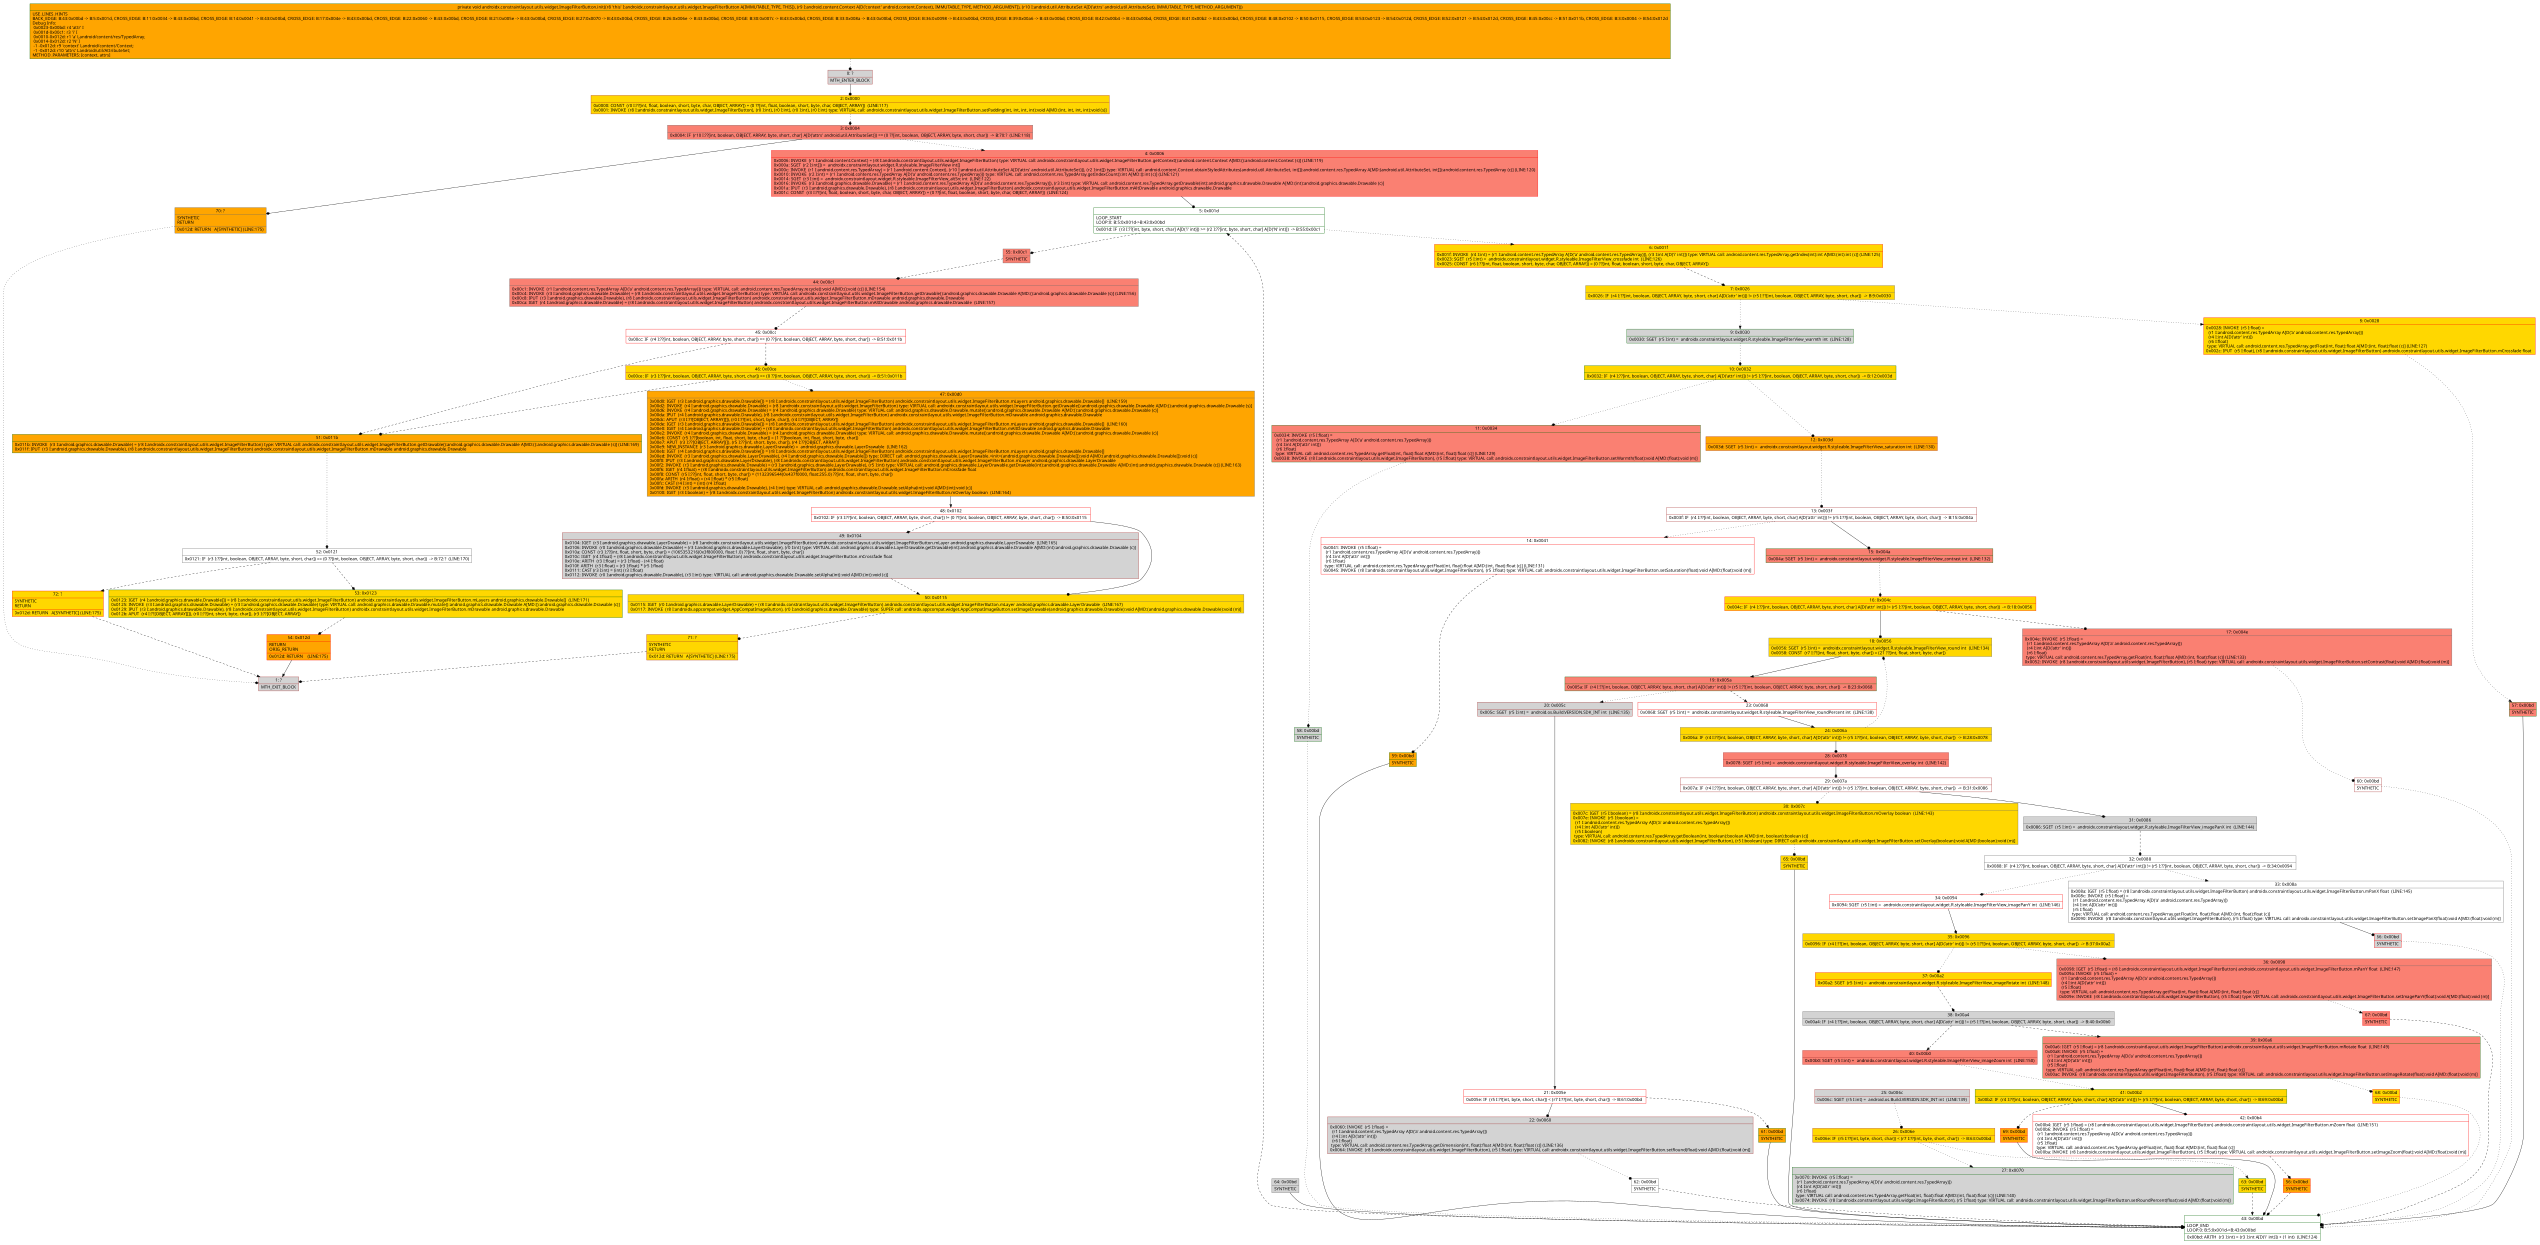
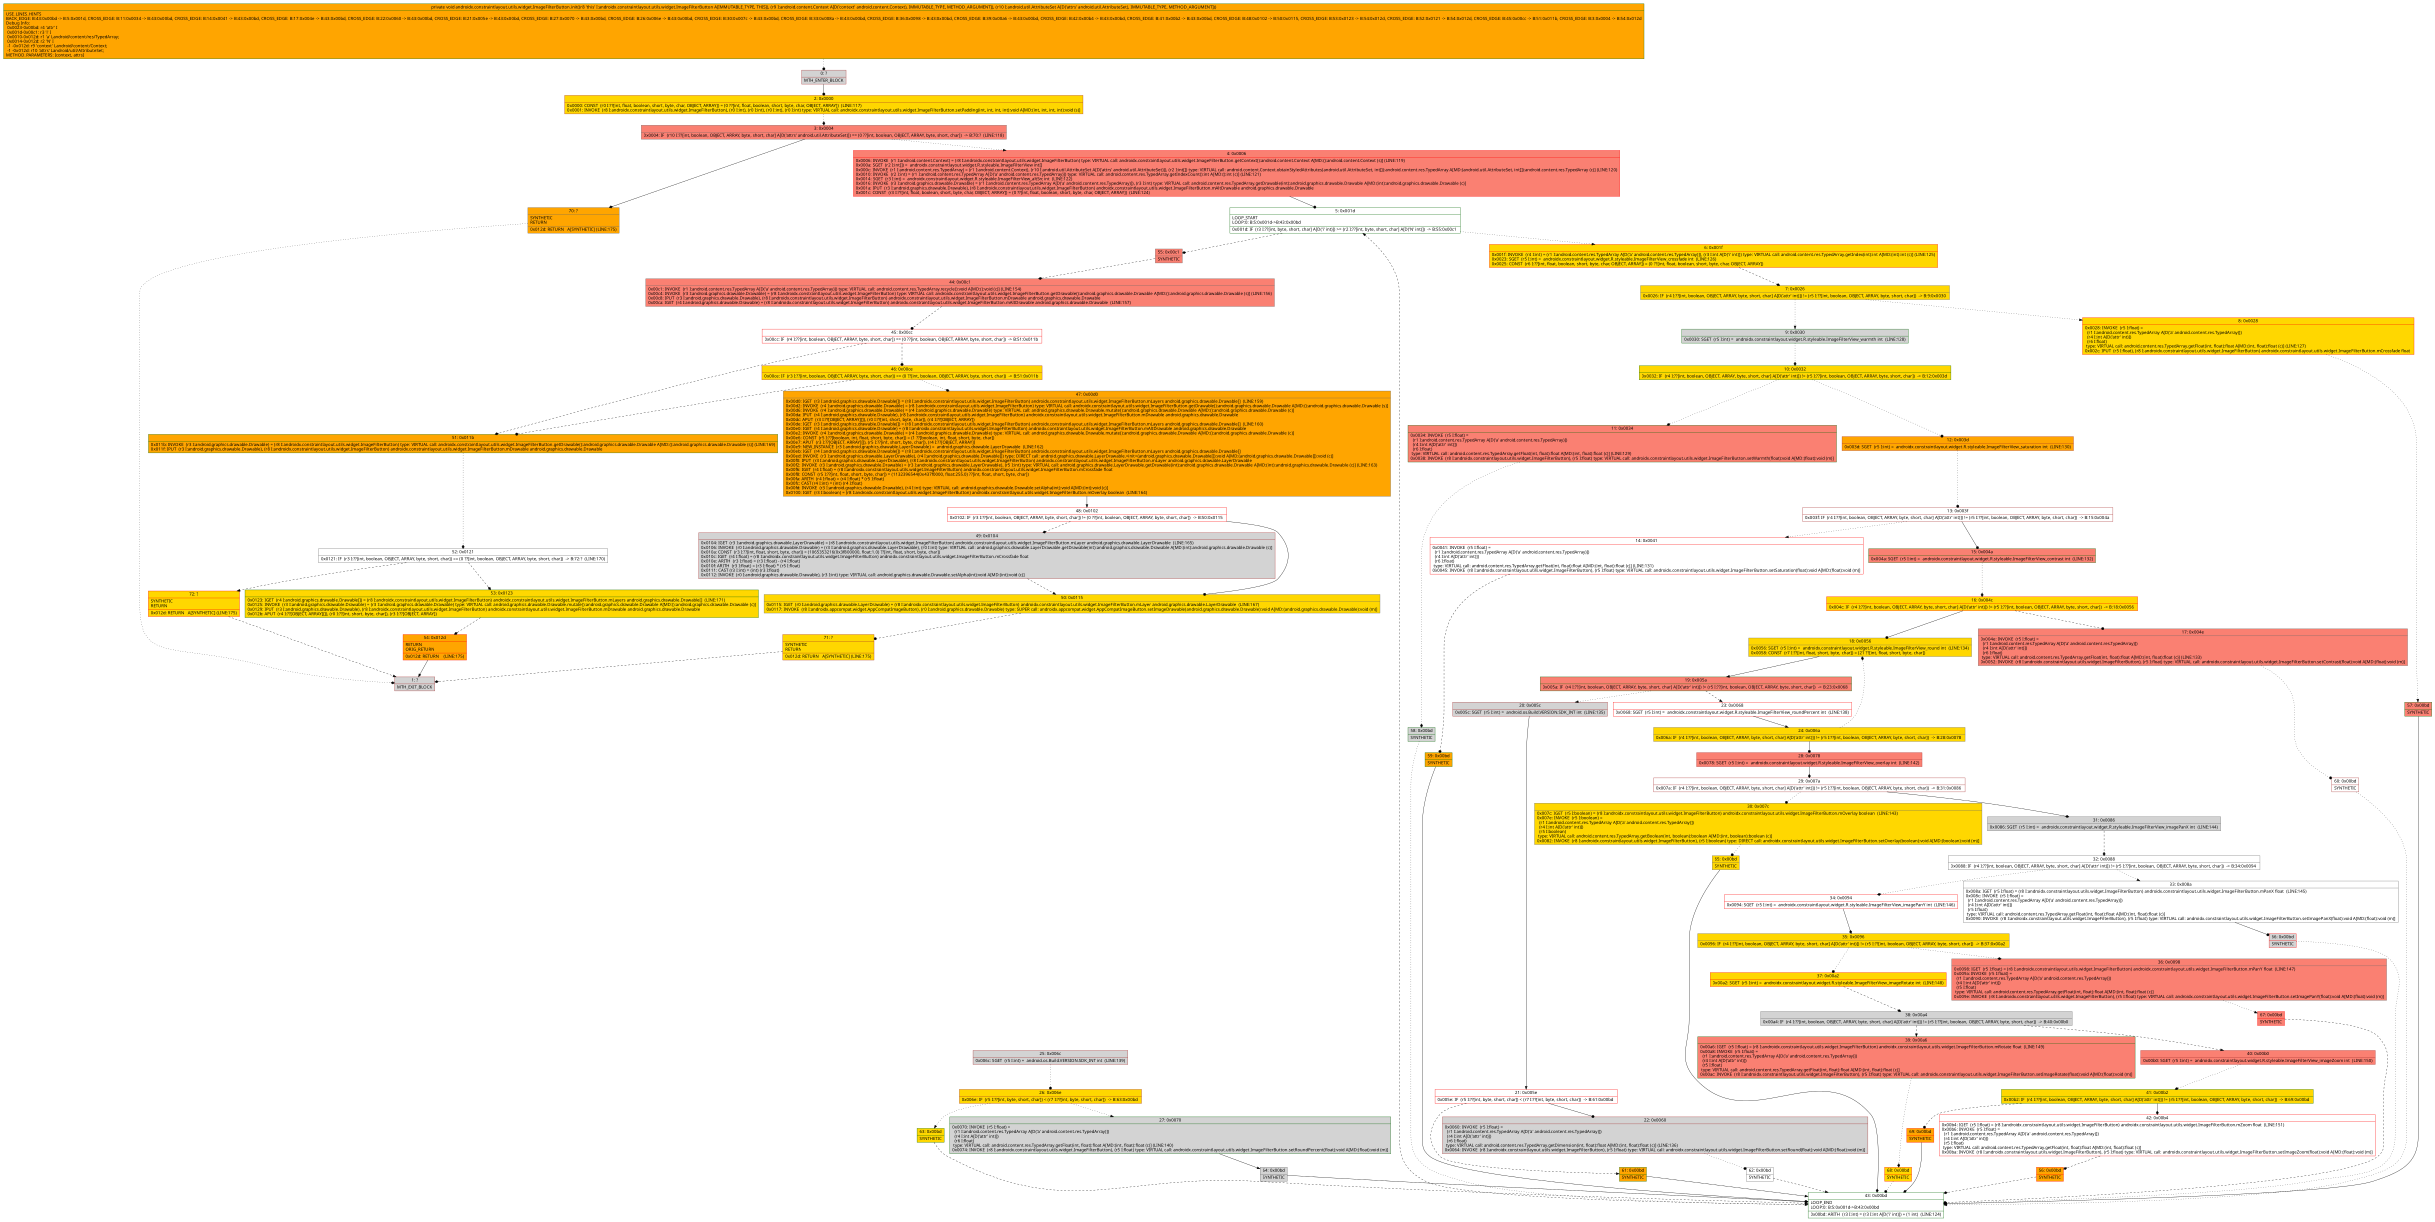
none -> (1238, 1161)
